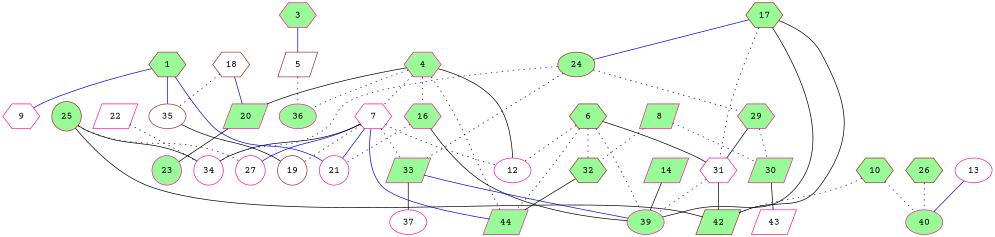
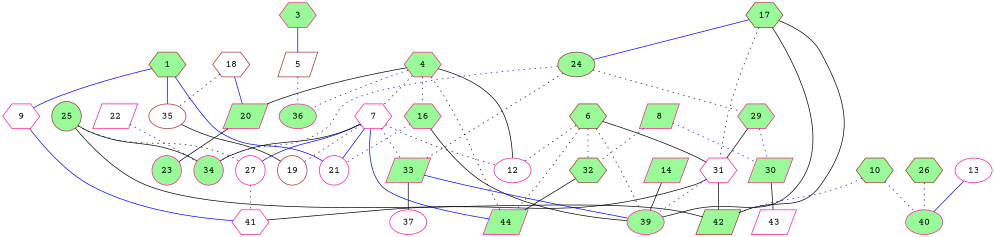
(157, 139) -> (157, 139)
(209, 170) -> (209, 170)
none -> (250, 222)
